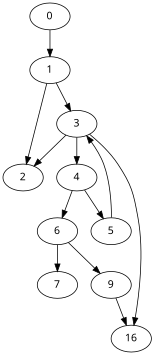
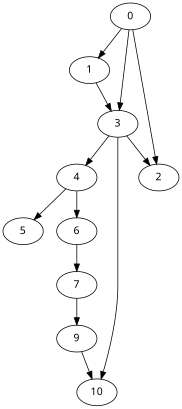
(37, 120) -> (144, 93)
(108, 178) -> (125, 66)
(82, 255) -> (77, 308)
(131, 339) -> (97, 392)
